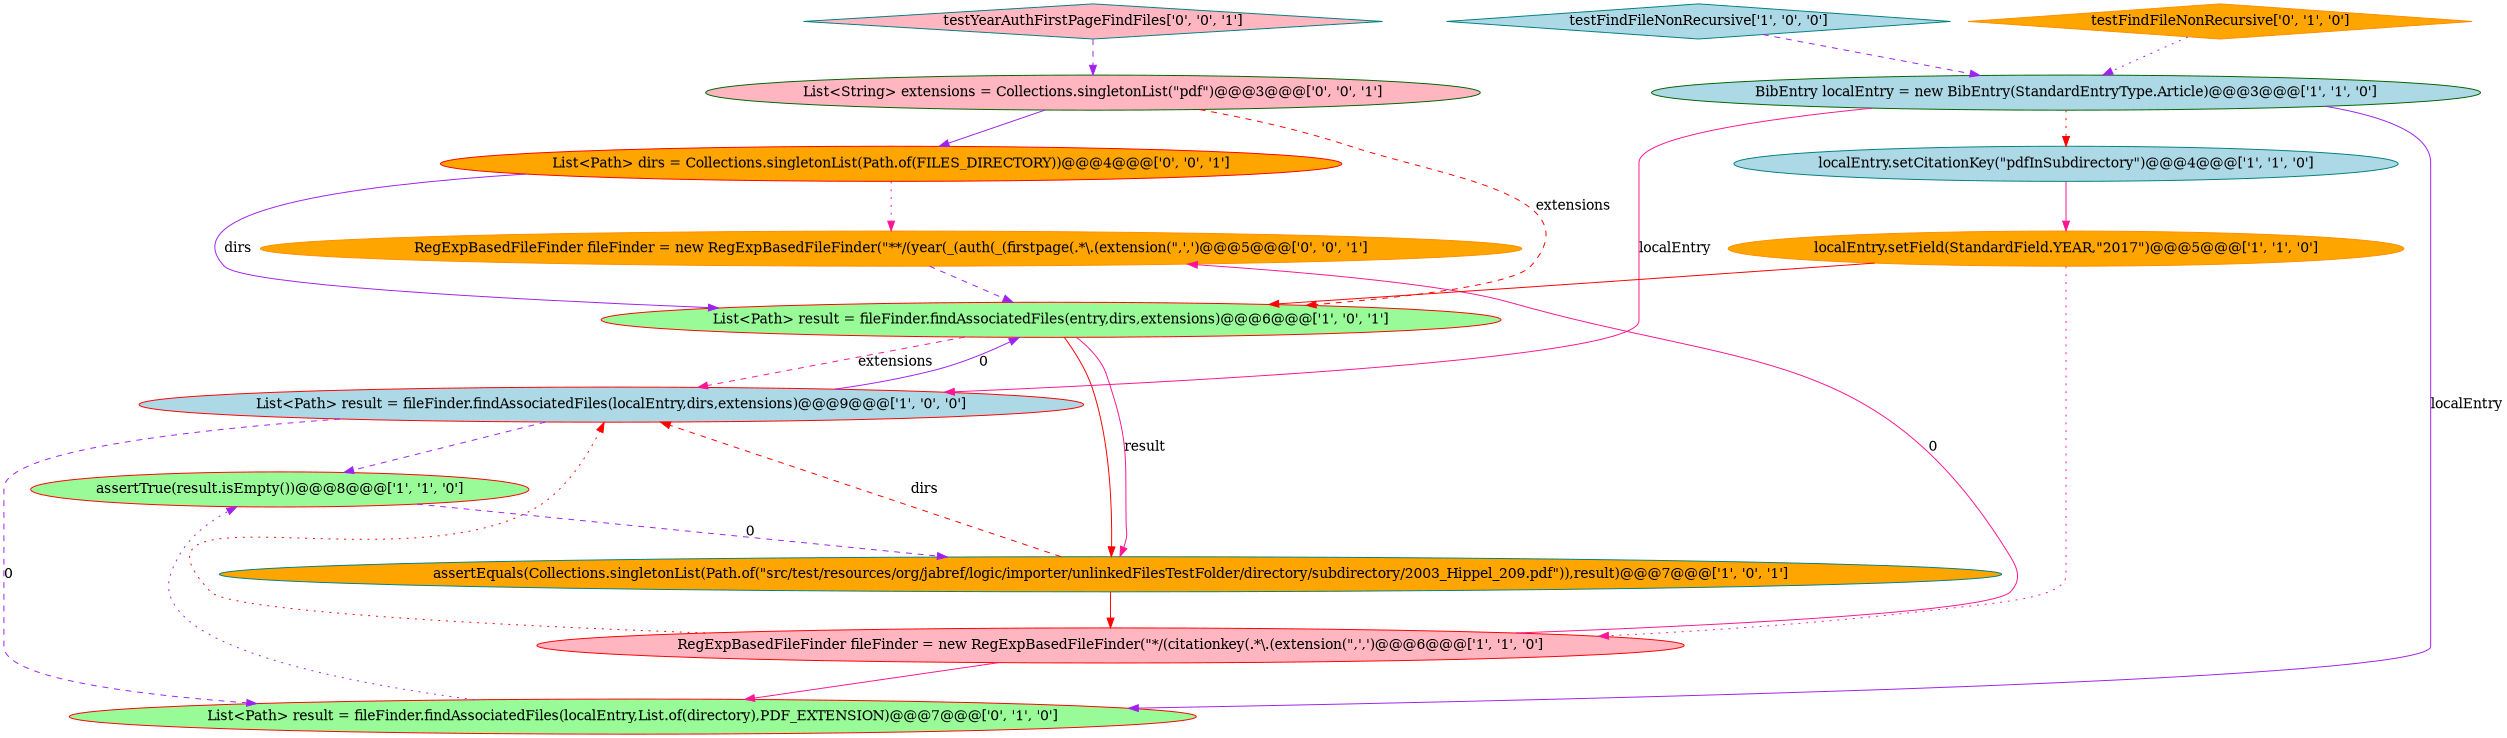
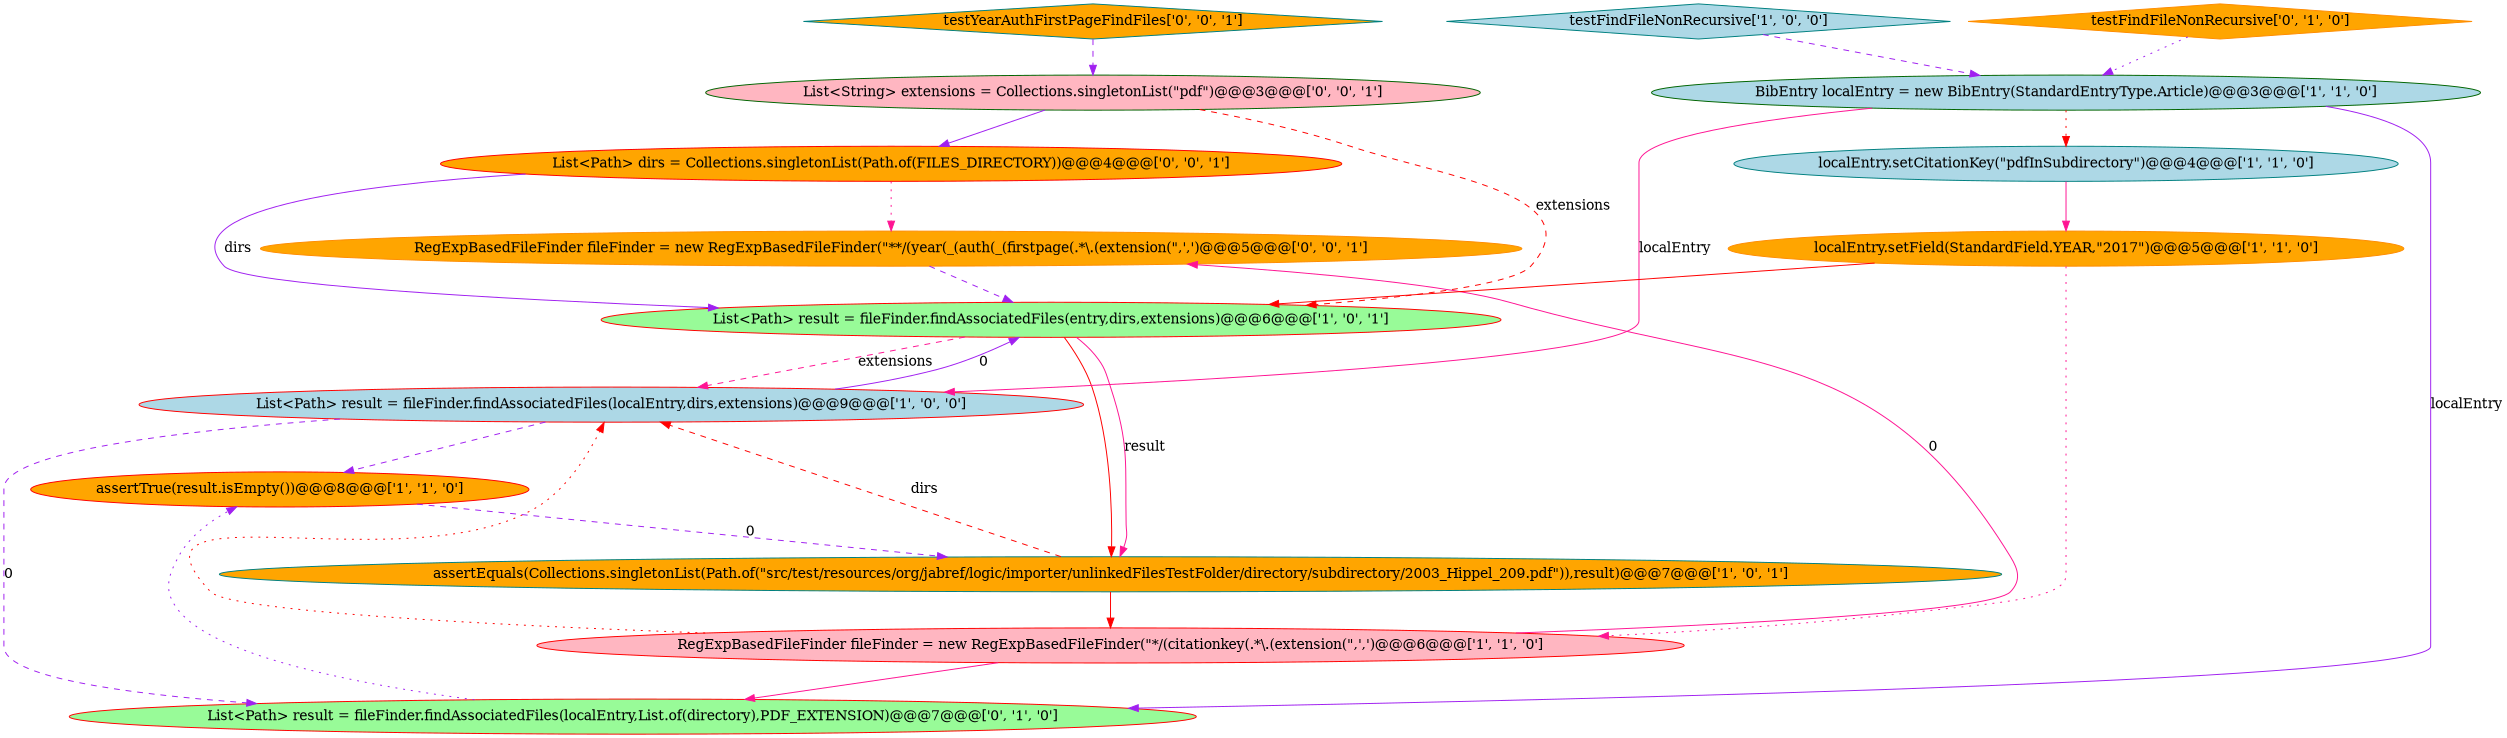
(1093, 21) -> (1093, 21)
(280, 489) -> (280, 489)
